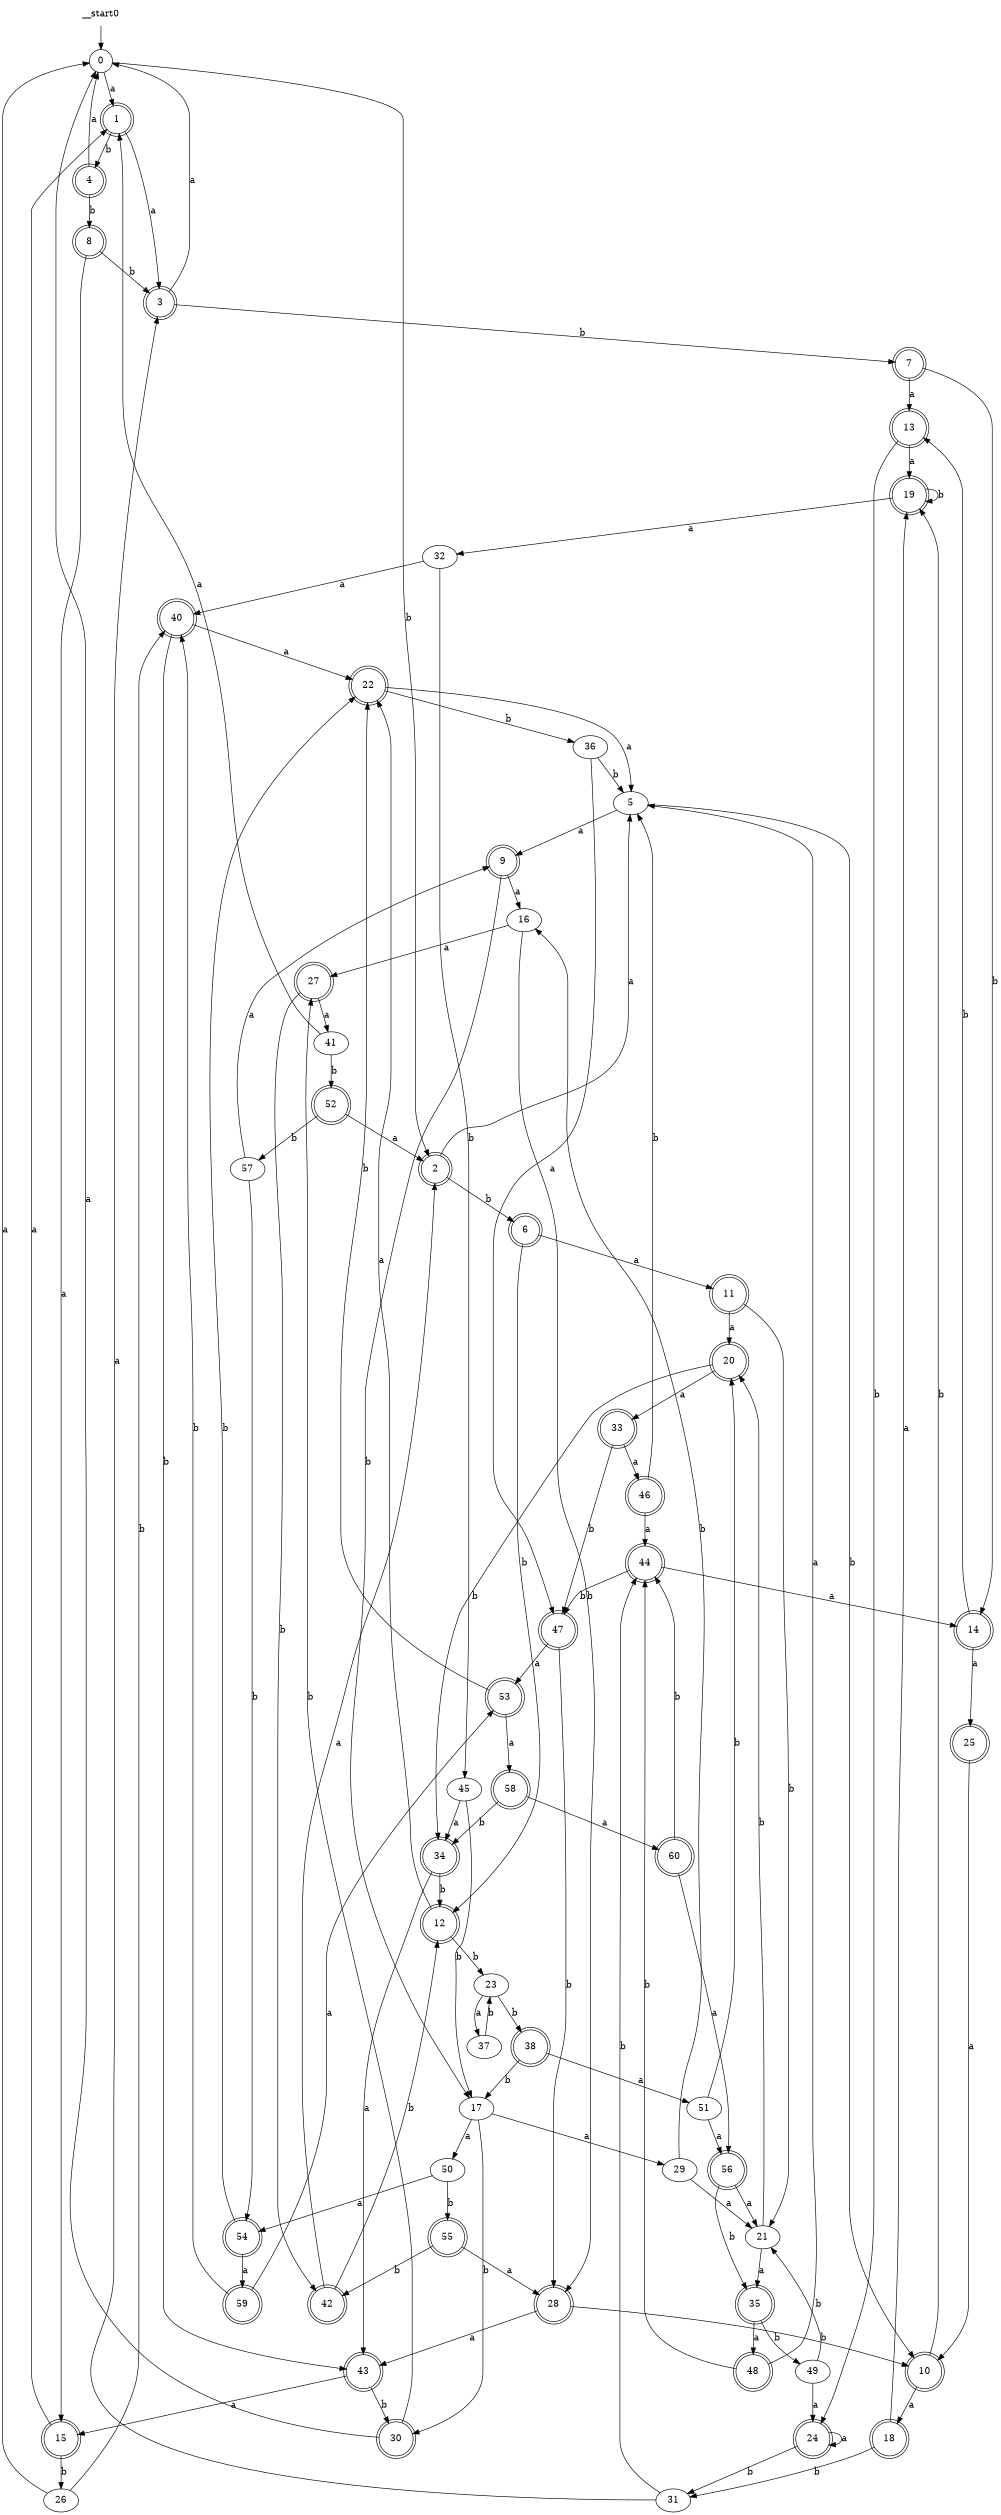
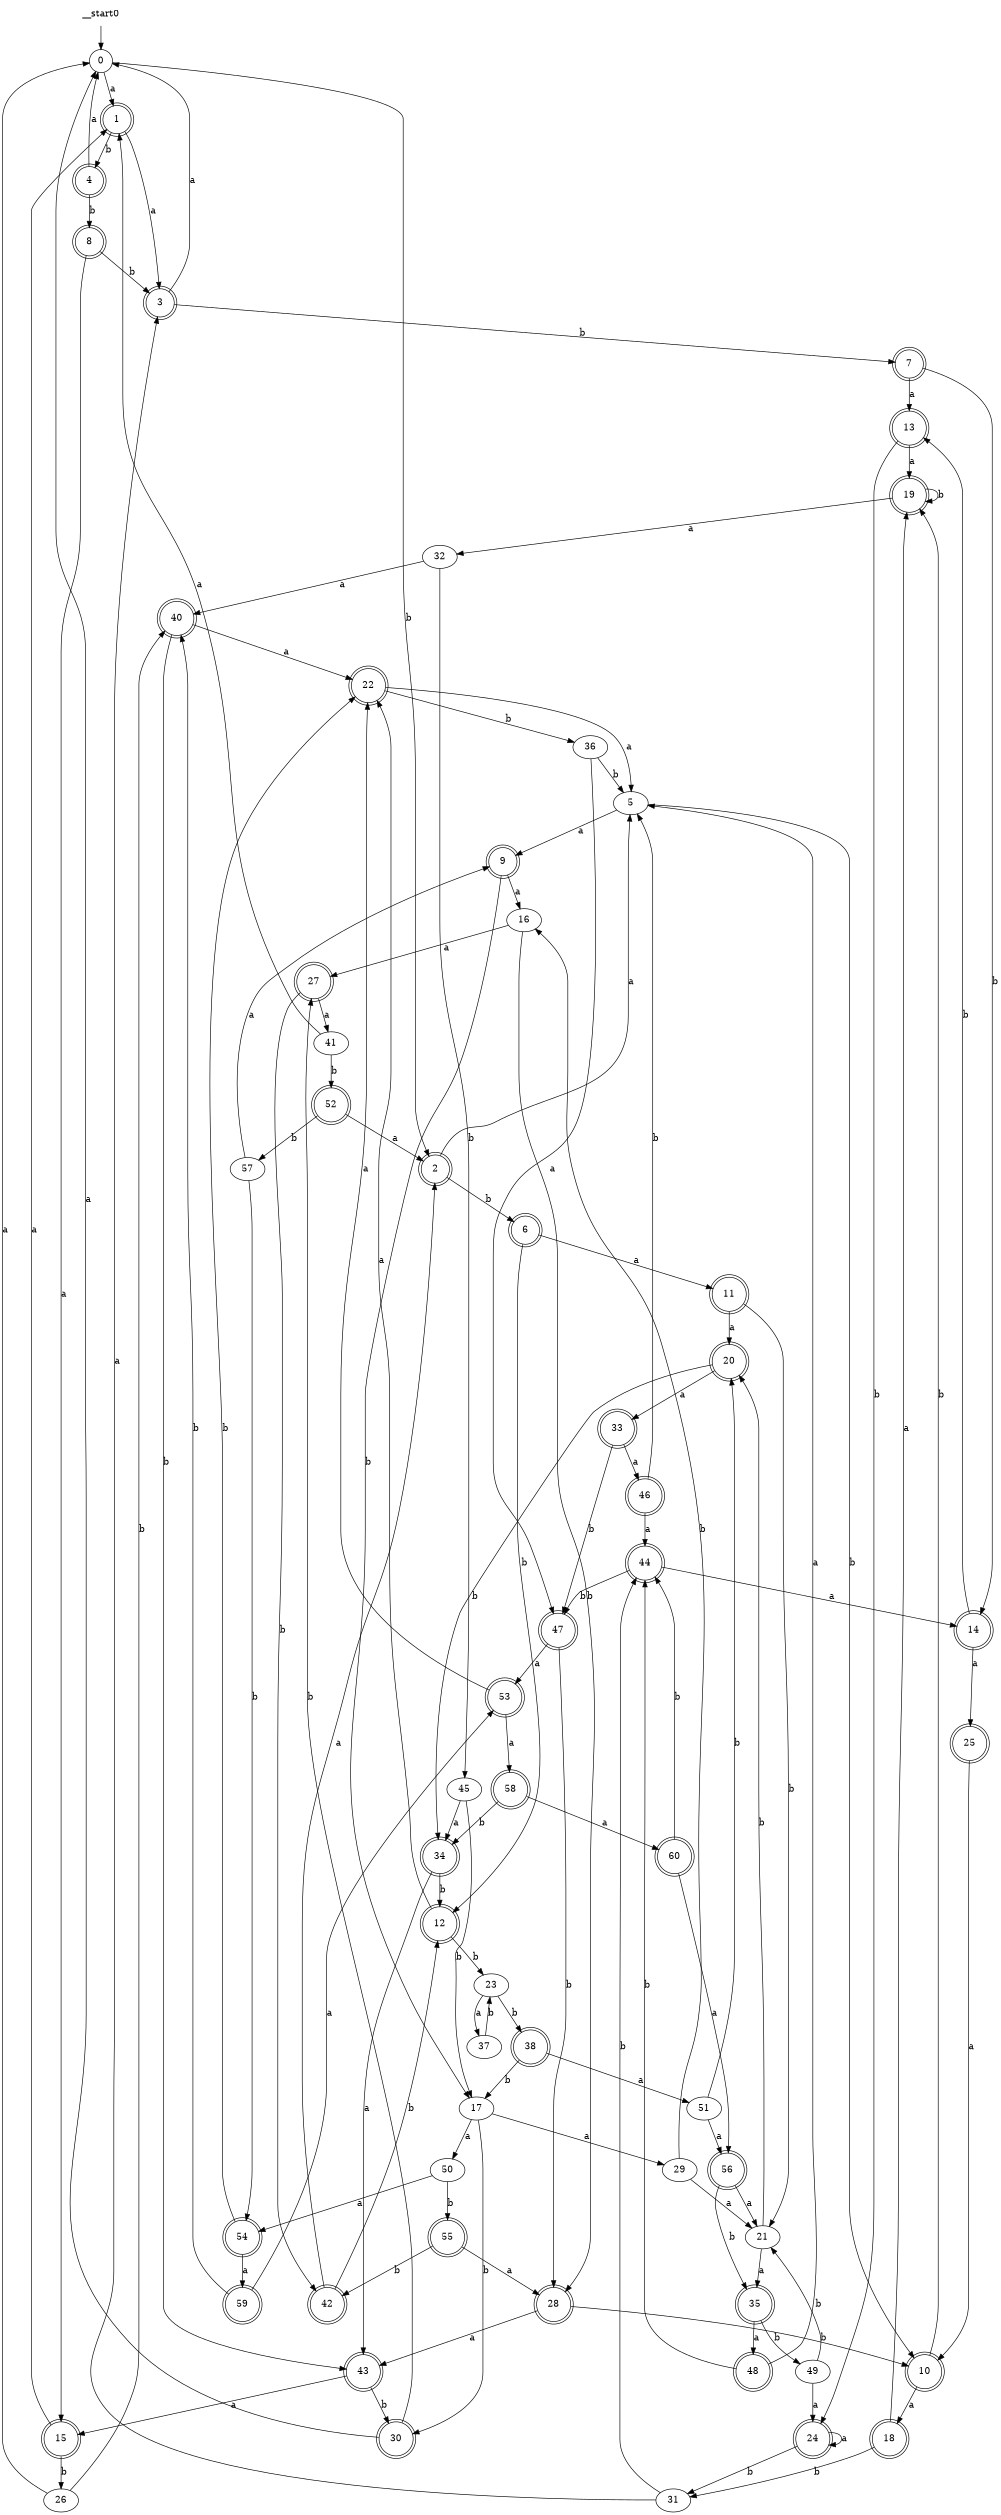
(366, 1169) -> (366, 1169)
